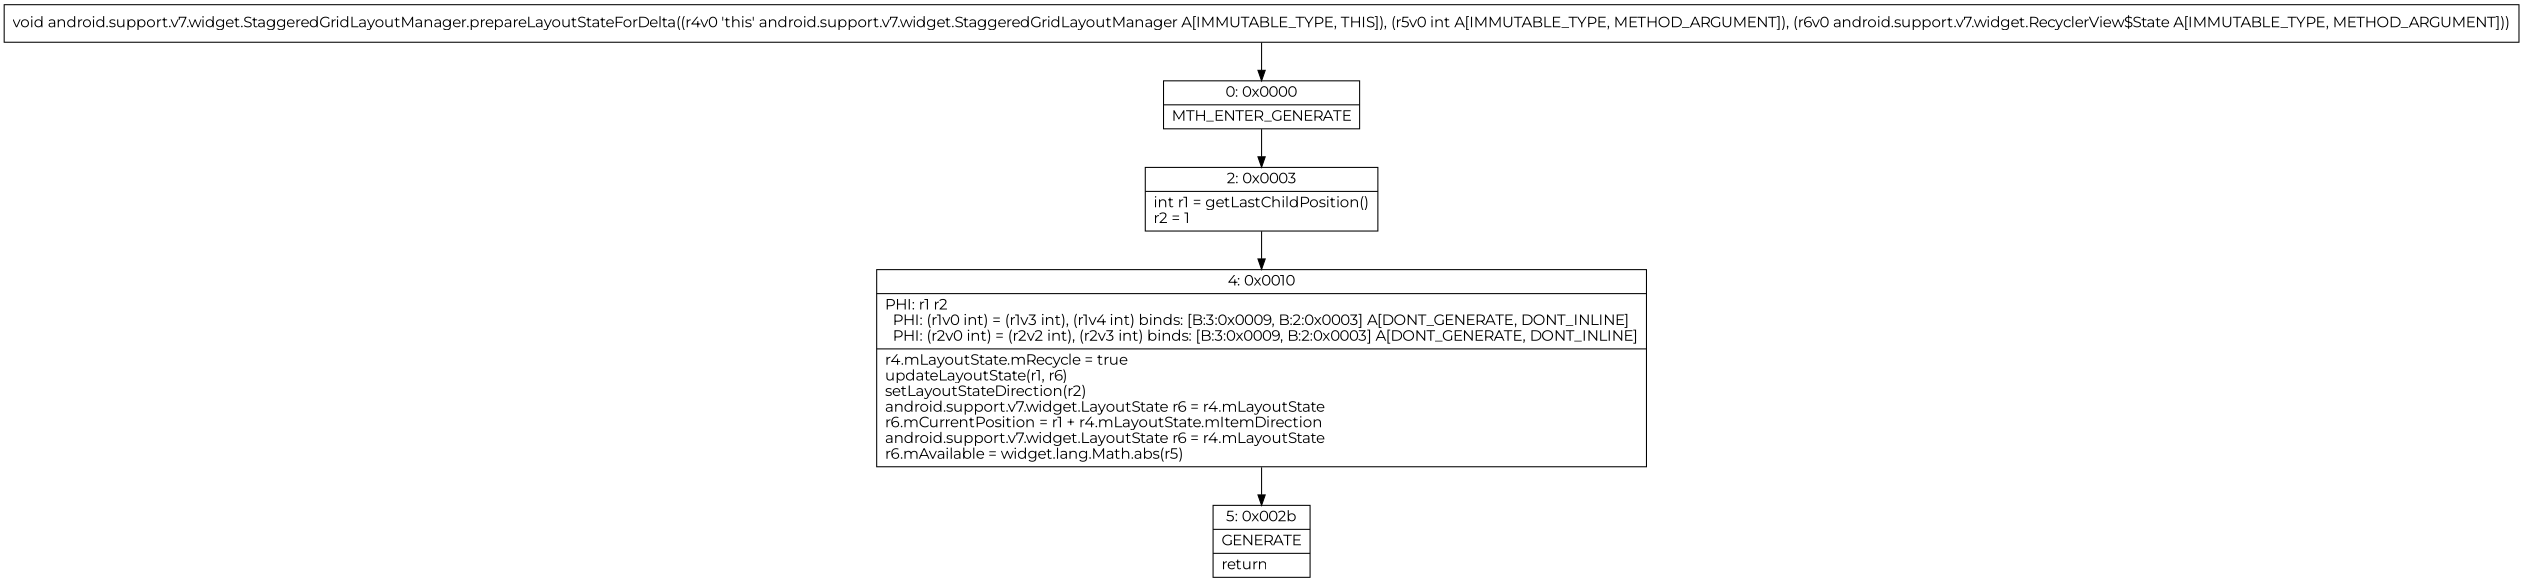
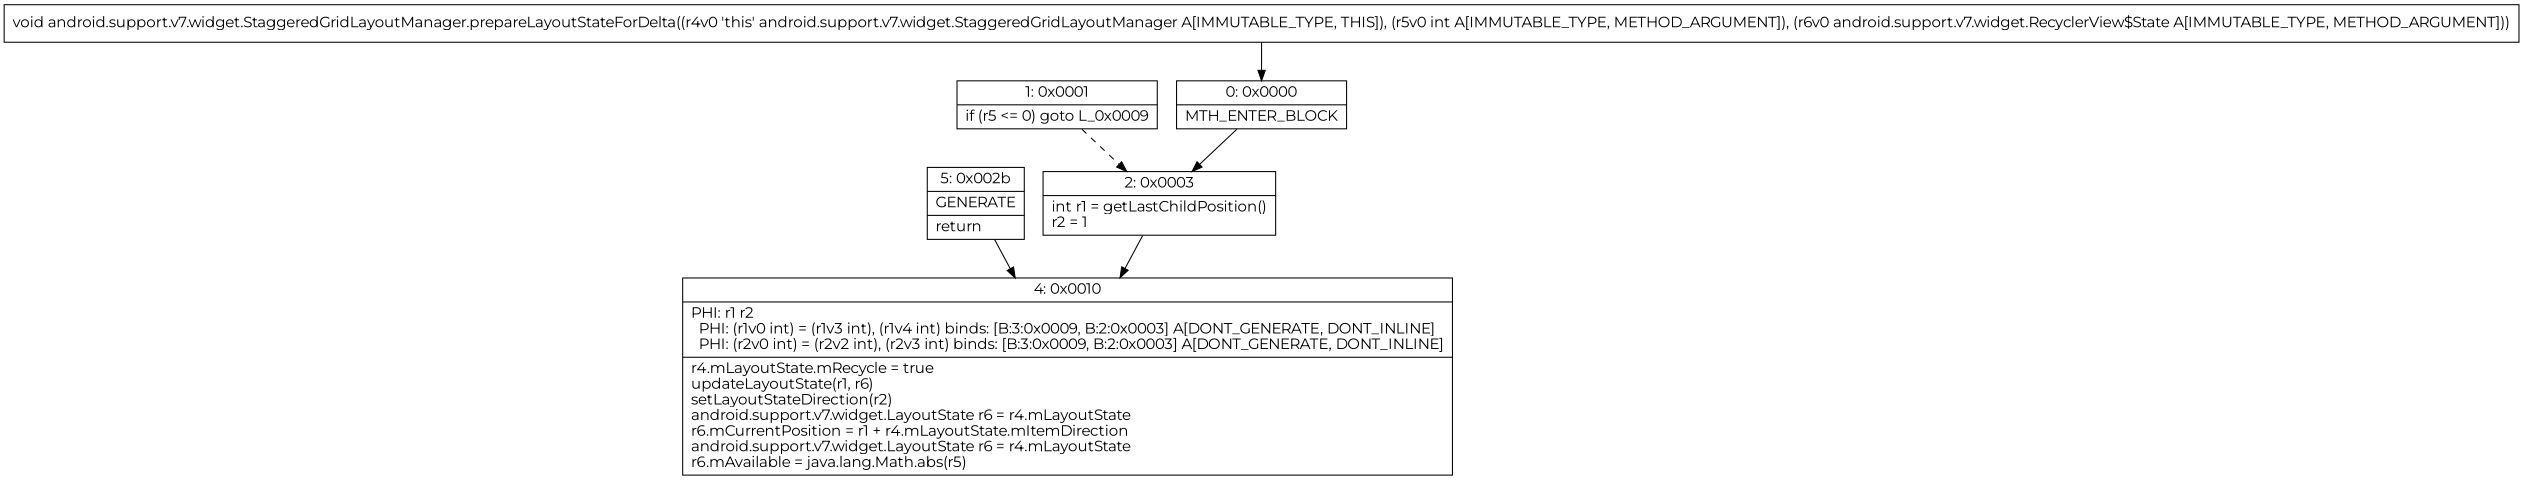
none -> (1057, 105)
(1262, 116) -> (1262, 116)
(1034, 454) -> (829, 463)
(1262, 481) -> (1002, 254)
